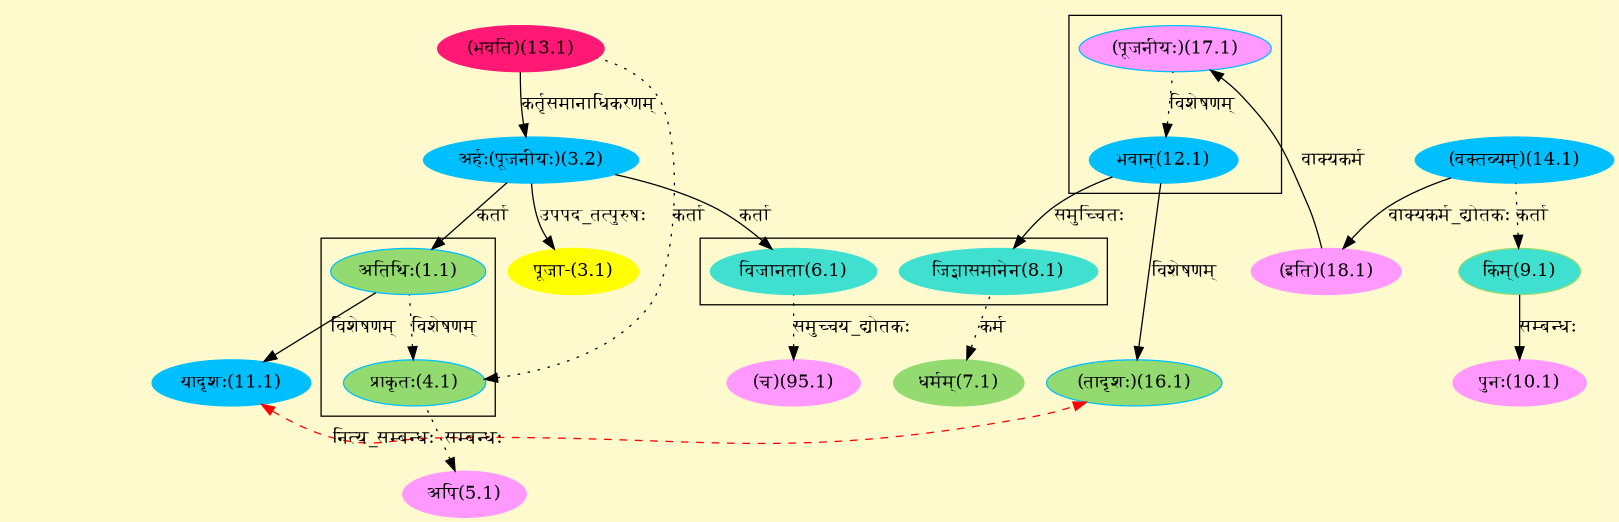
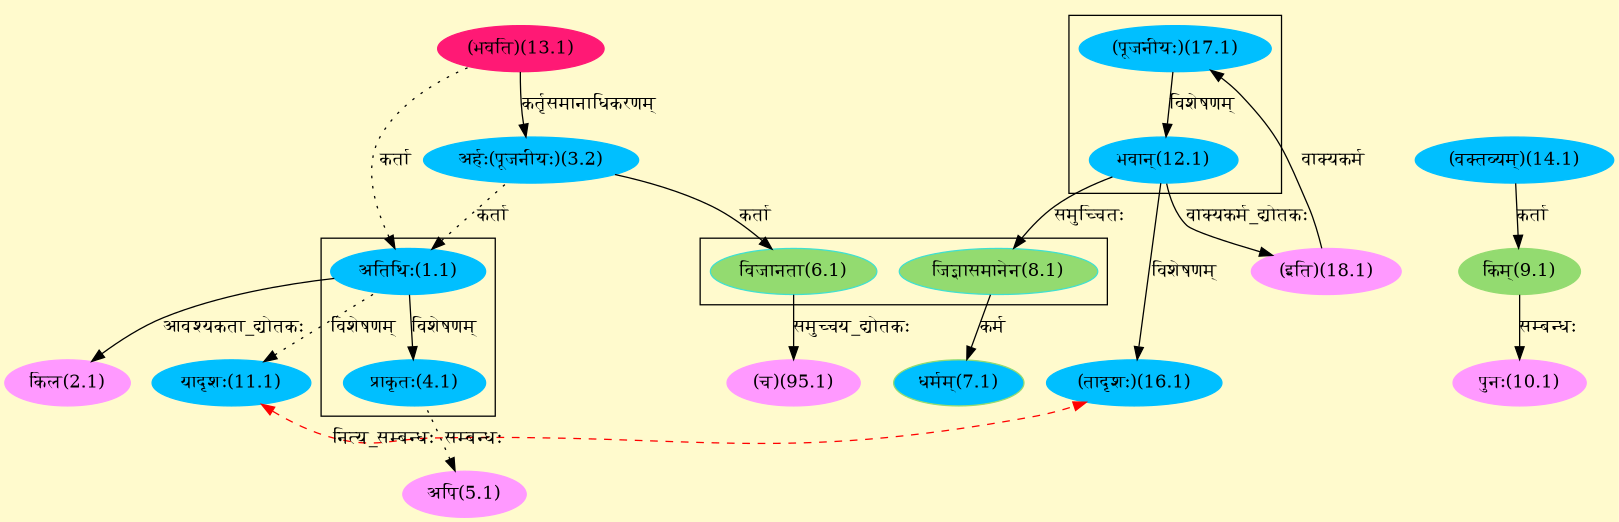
(1175, 49) -> (1175, 49)
(1170, 98) -> (1170, 98)
(1397, 201) -> (1201, 232)
(1517, 209) -> (1517, 209)
(474, 212) -> (474, 212)
(669, 251) -> (383, 132)
(408, 271) -> (408, 271)
(573, 271) -> none
(794, 271) -> (794, 271)
(999, 271) -> (999, 271)
(1520, 271) -> (1520, 271)
(330, 321) -> (330, 321)
(411, 321) -> (411, 321)
(794, 321) -> (794, 321)
(981, 321) -> (981, 321)
none -> (68, 383)
(415, 383) -> (415, 383)
(959, 383) -> (959, 383)
(1134, 383) -> (1134, 383)
